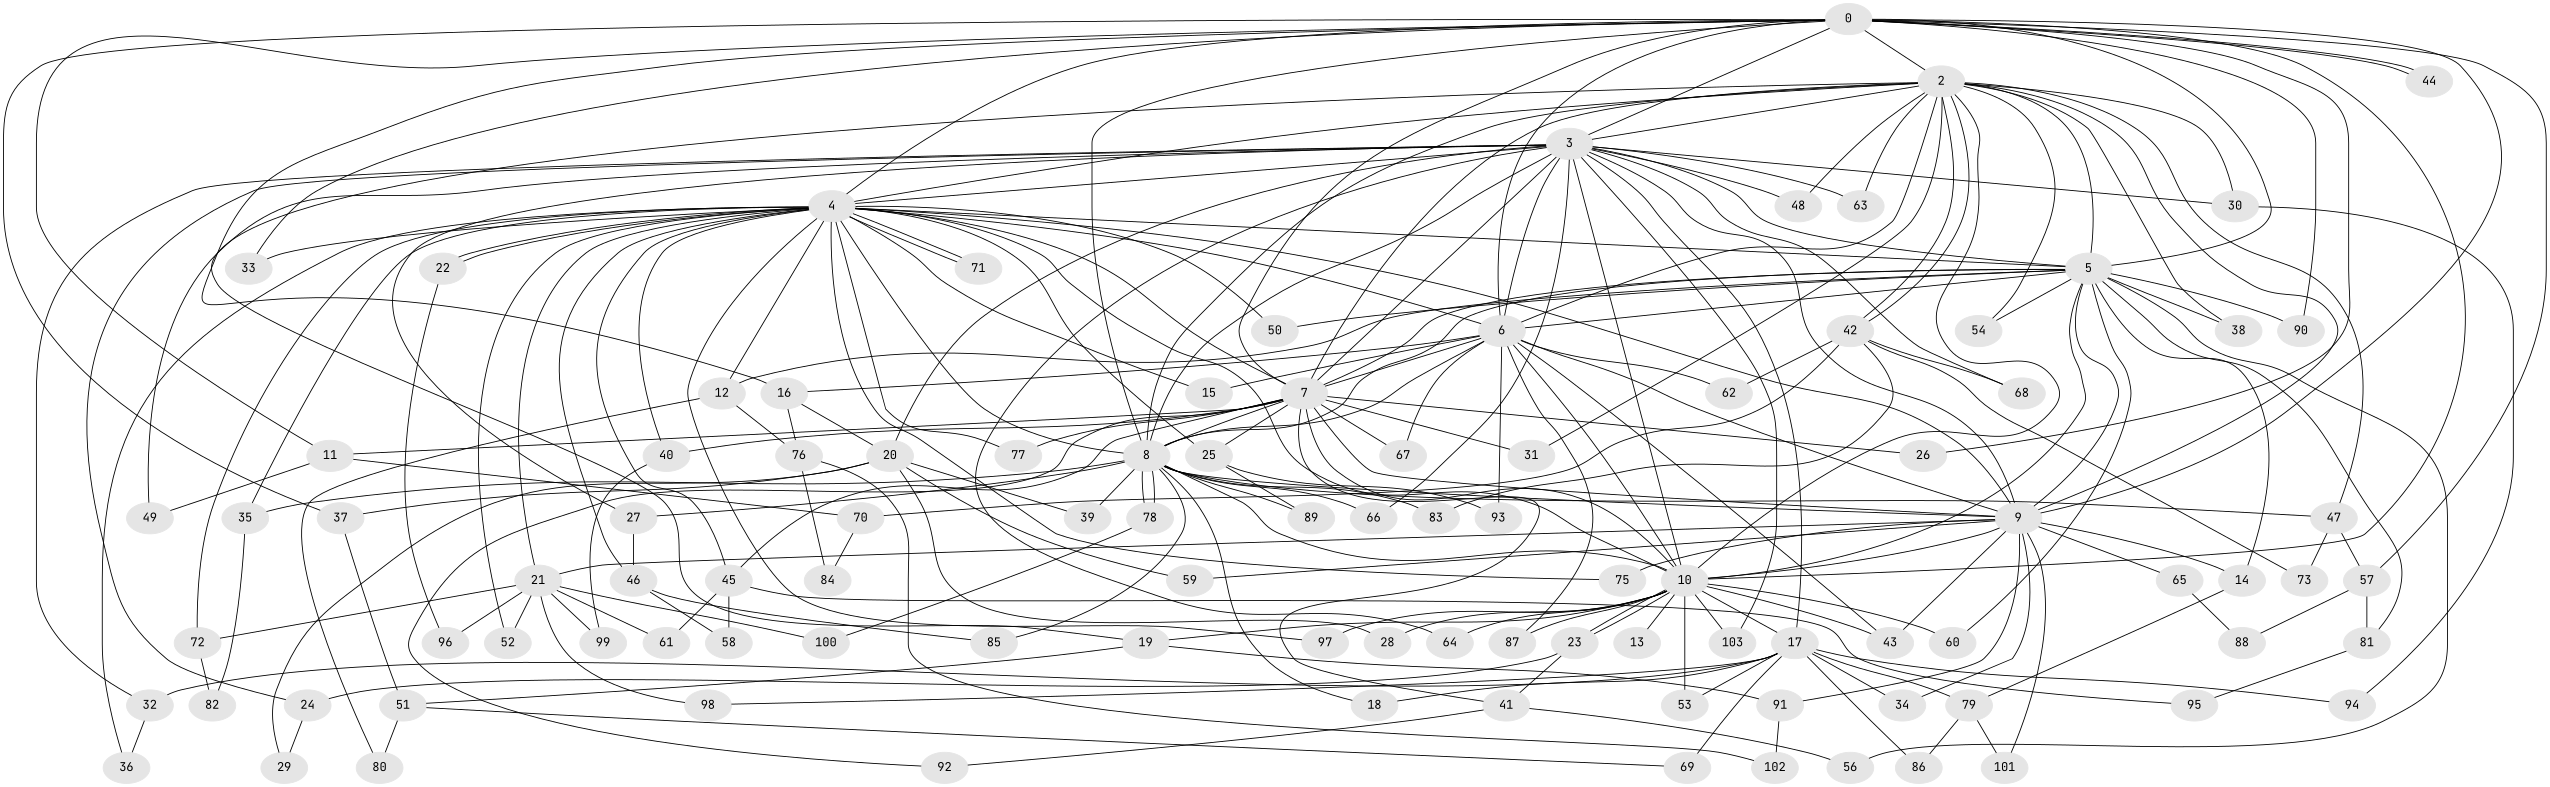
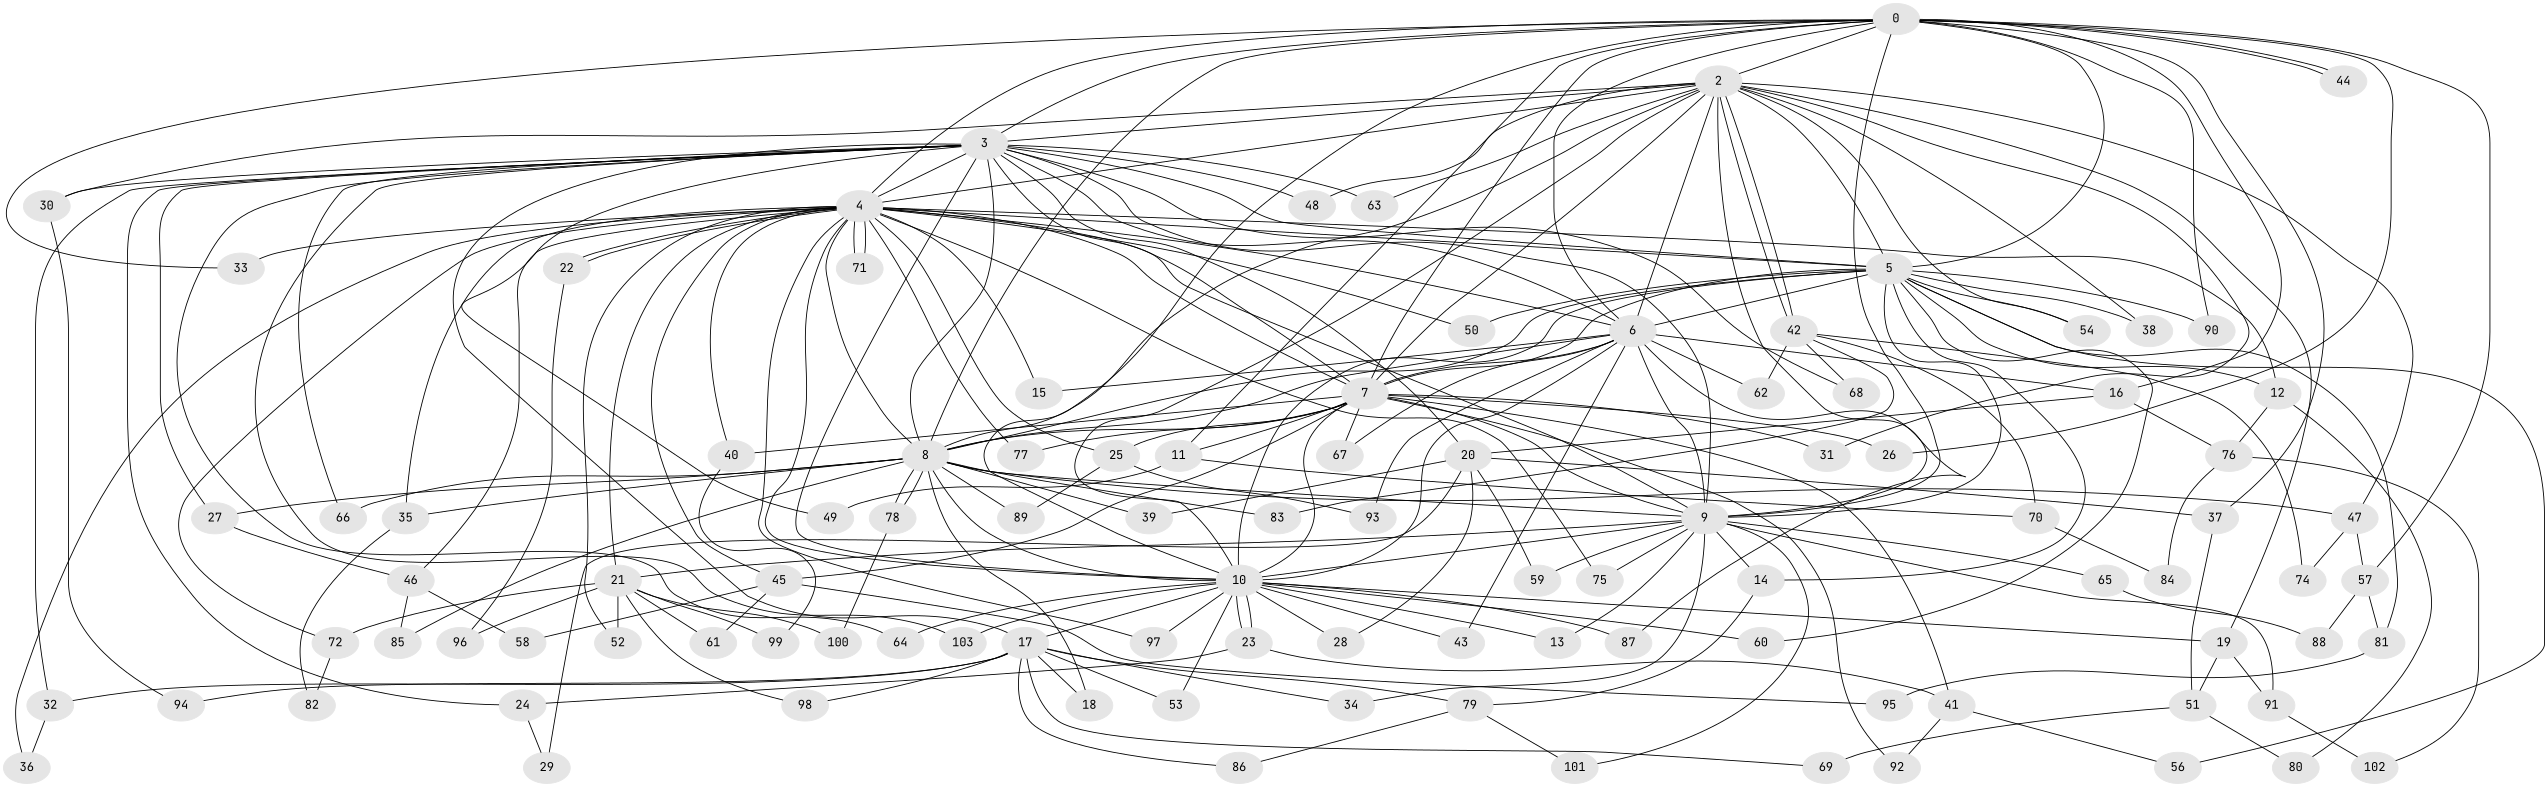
(1954, 580) -> (1640, 589)
(2304, 581) -> (2303, 581)
